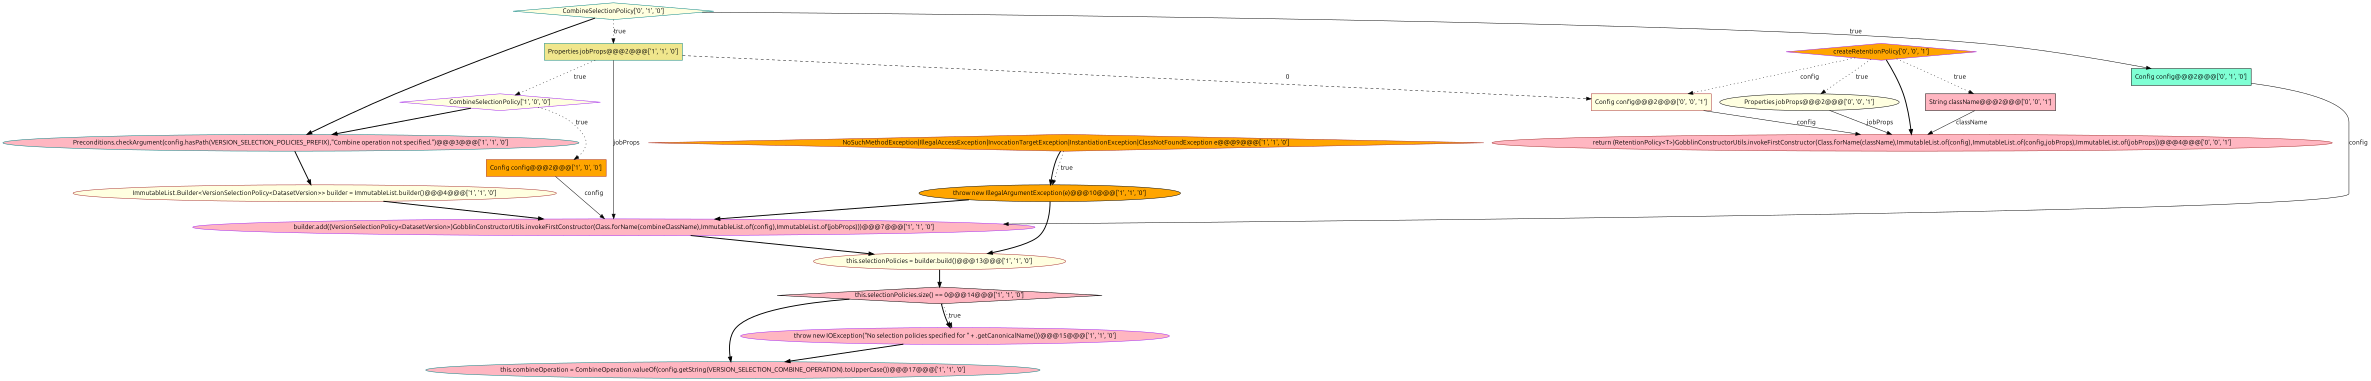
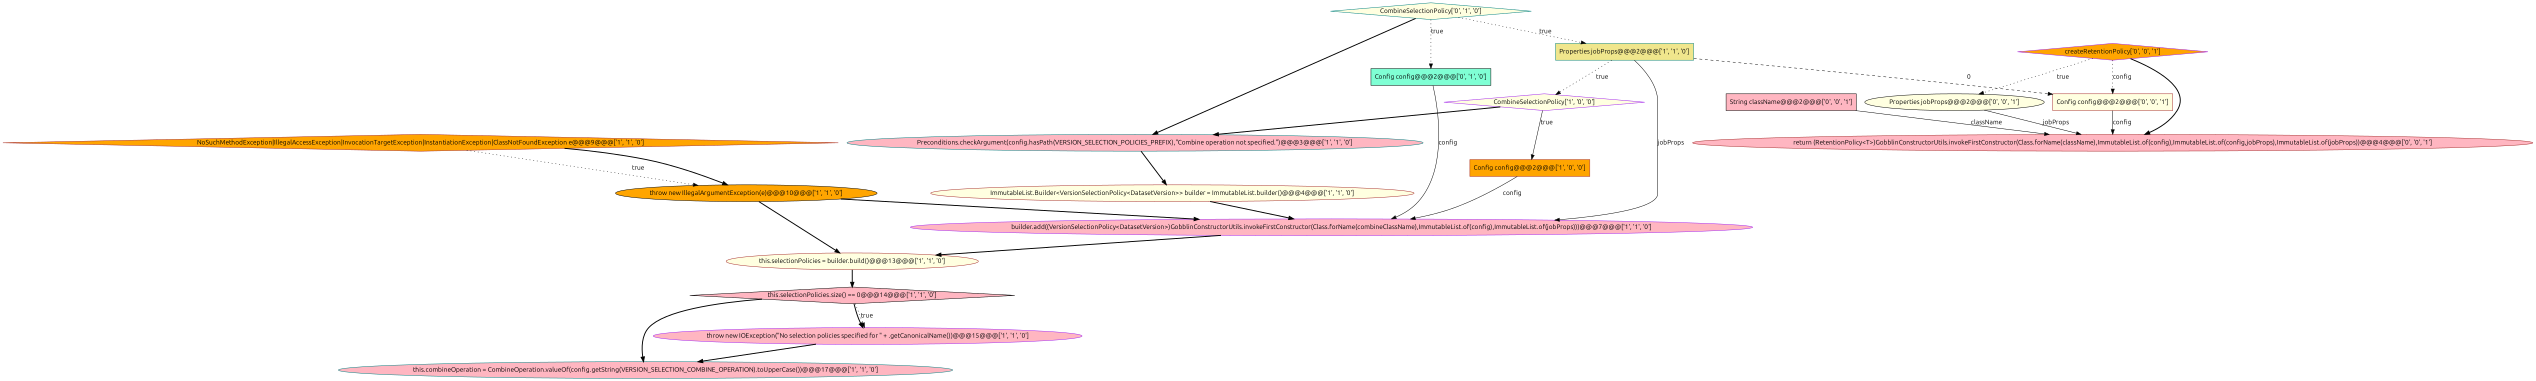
(1425, 22) -> (1431, 42)
(1933, 75) -> none
(574, 124) -> (1538, 133)
